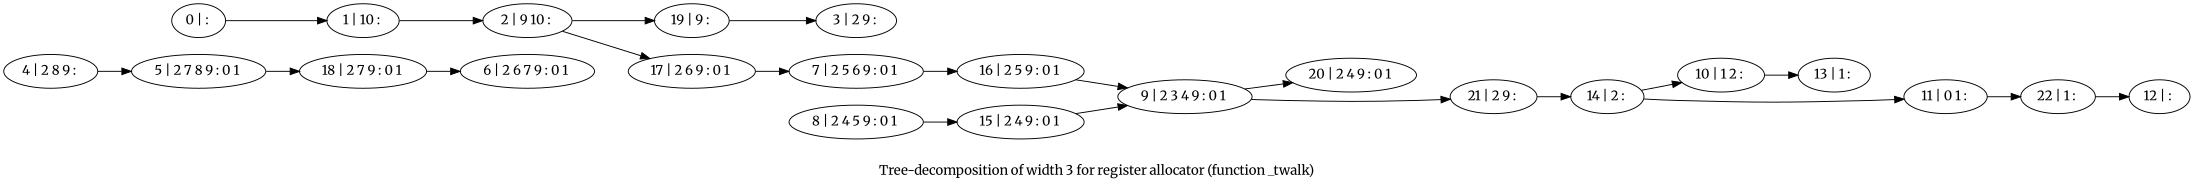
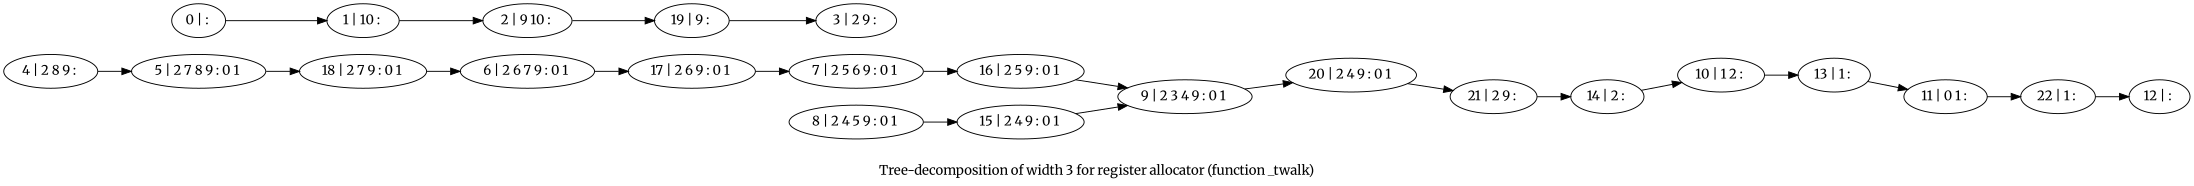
(602, 44) -> (607, 71)
(1346, 101) -> (1426, 86)
(1769, 102) -> (1883, 85)
